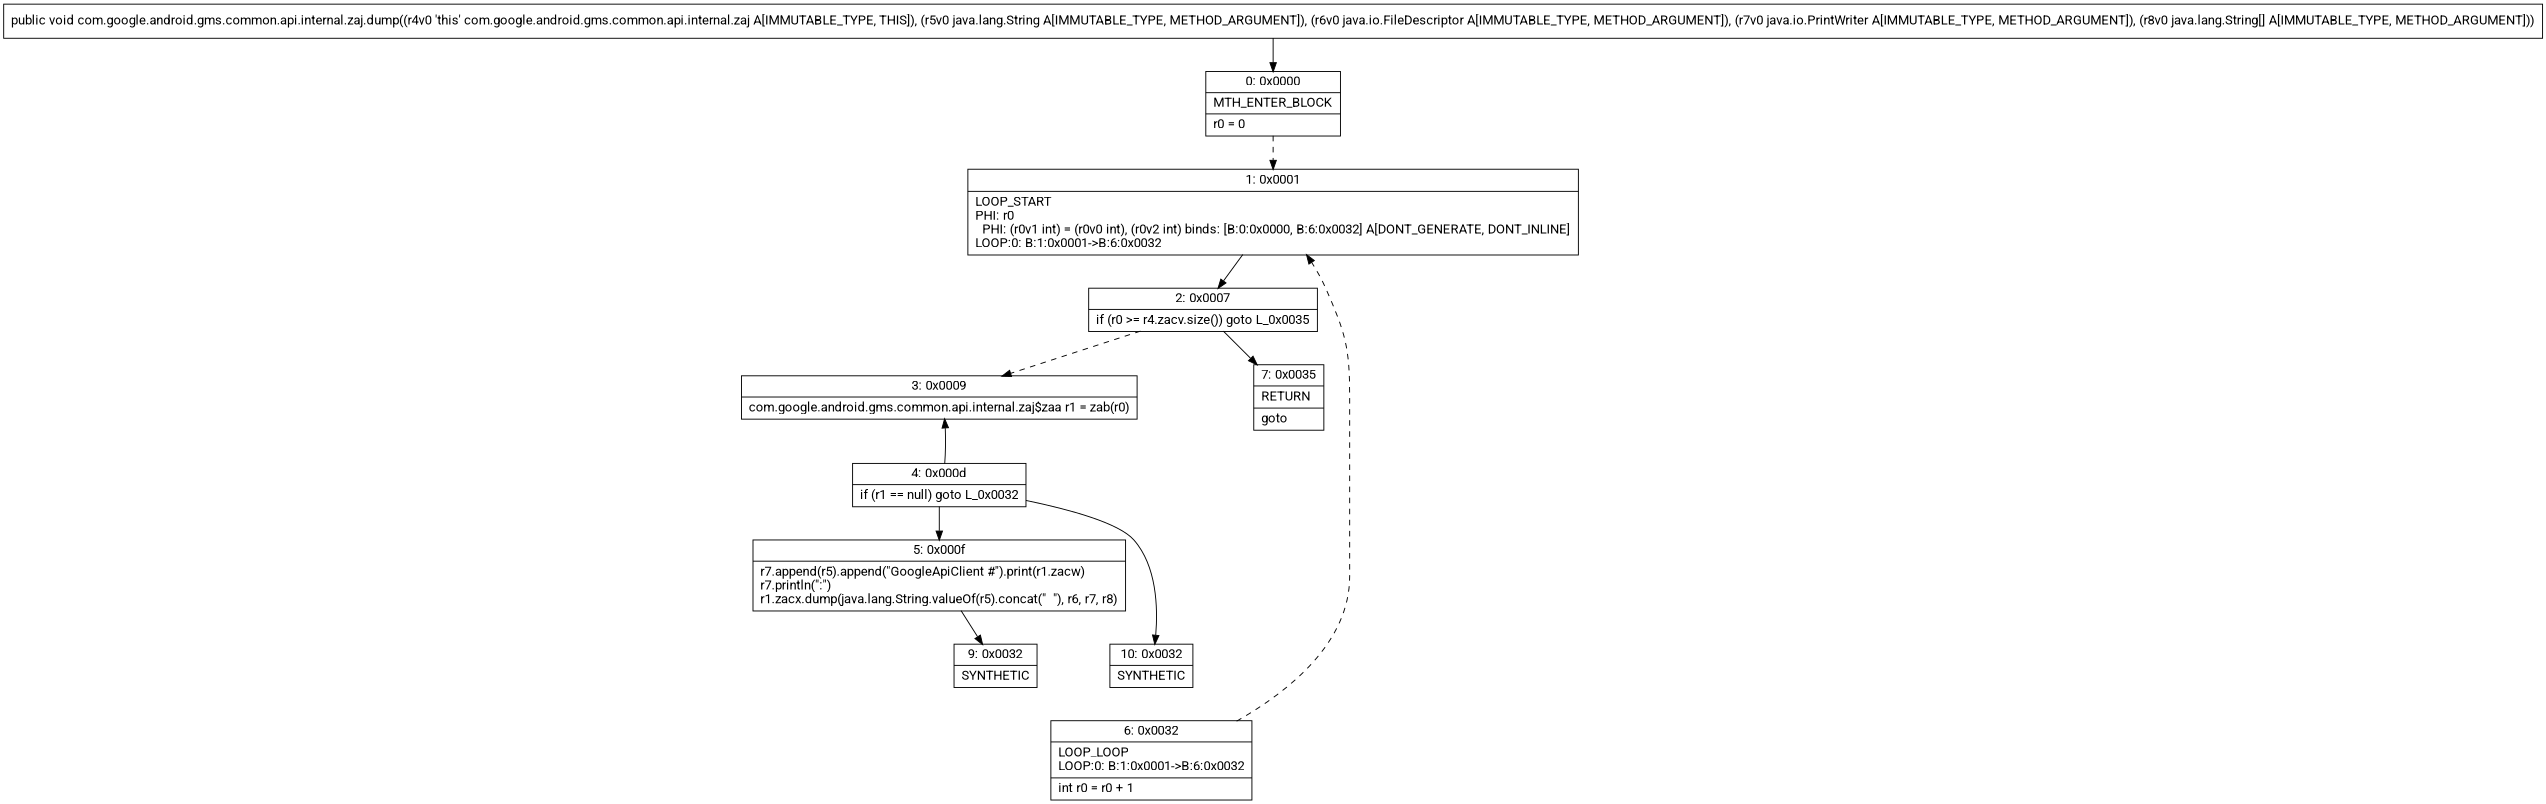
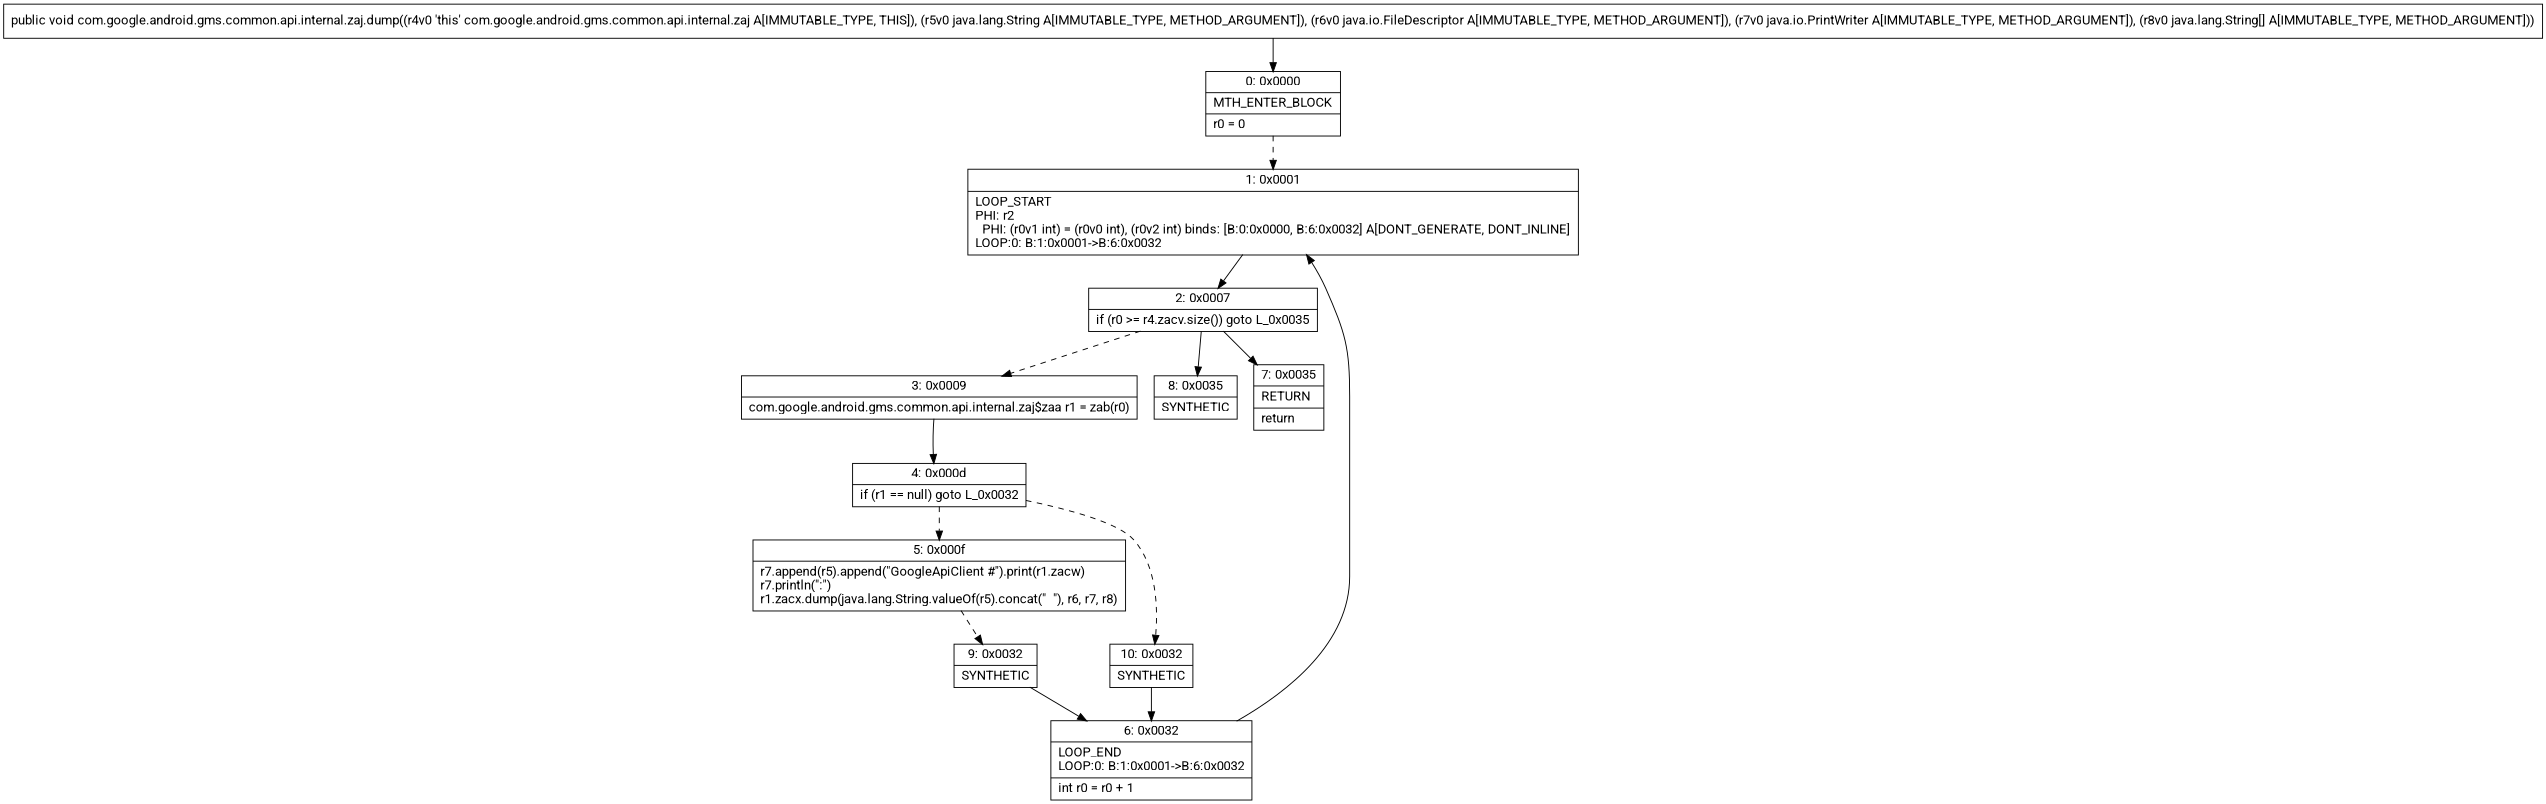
(996, 216) -> (996, 216)
none -> (1196, 397)
(1275, 419) -> (1278, 419)
(945, 446) -> (933, 436)
(1350, 512) -> (1350, 512)
(939, 519) -> (939, 519)
(1128, 535) -> (1128, 535)
(969, 624) -> (969, 624)
none -> (1151, 700)
none -> (1054, 702)
(1094, 753) -> (1090, 753)
